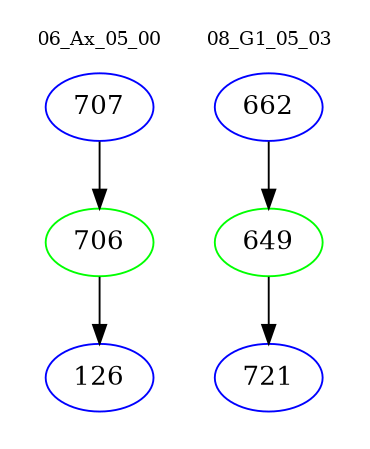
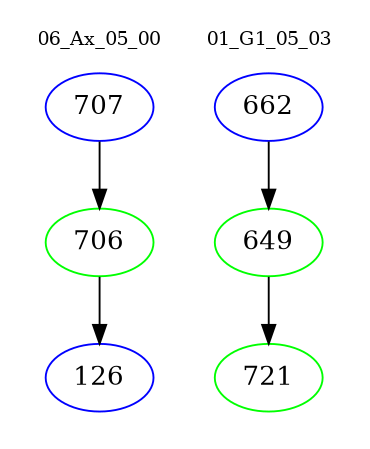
(270, 40) -> (270, 40)
(269, 378) -> (269, 378)
